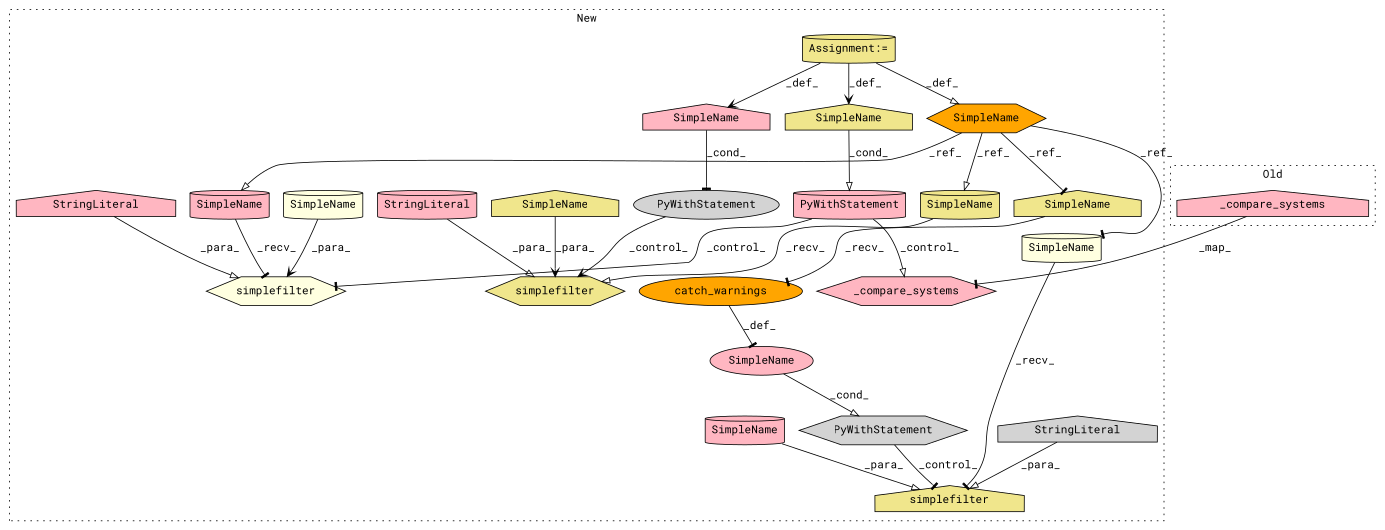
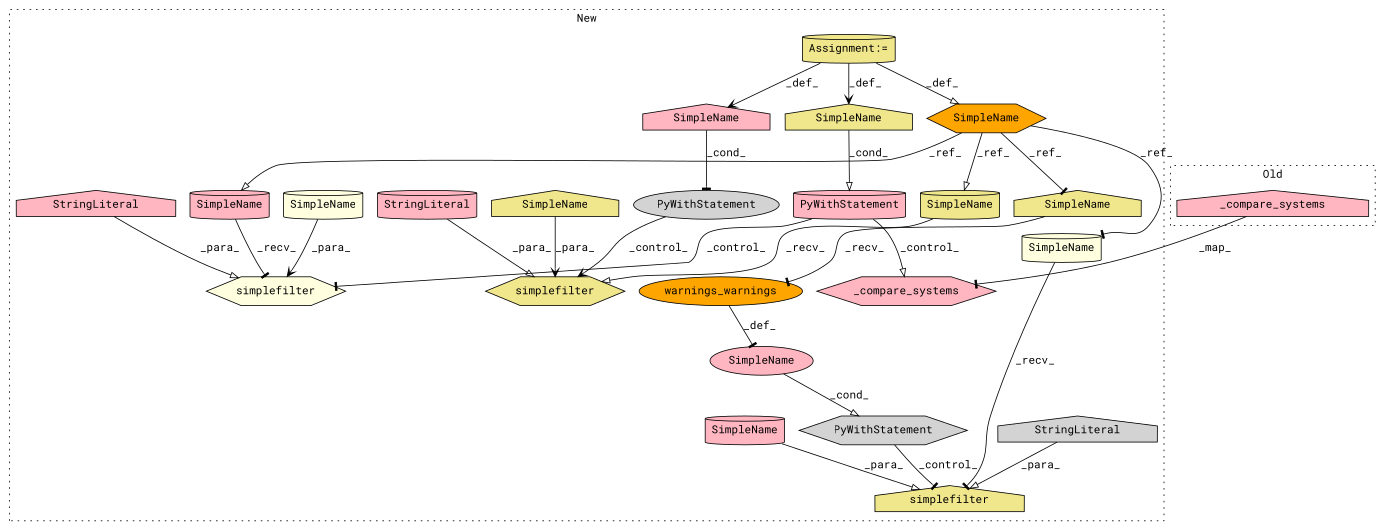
(721, 291) -> (721, 291)
